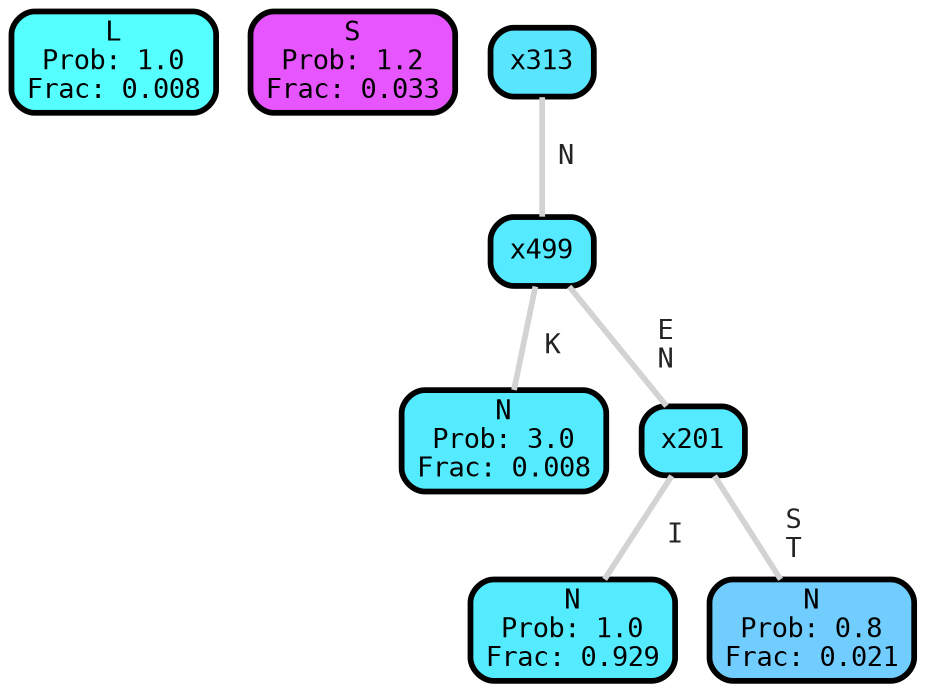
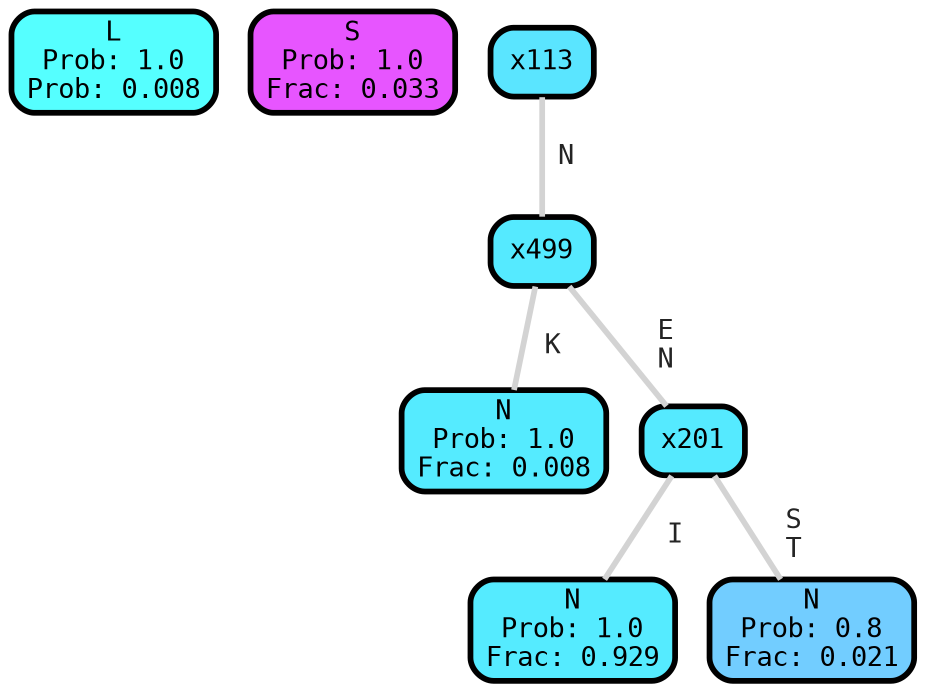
(114, 62) -> (114, 62)
(353, 62) -> (353, 62)
(542, 62) -> (542, 62)
(504, 441) -> (504, 441)
